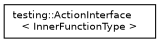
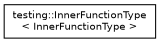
(80, 21) -> (80, 21)
